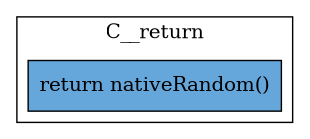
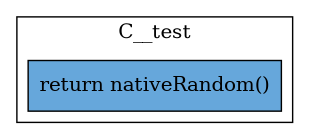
(155, 33) -> (155, 33)
